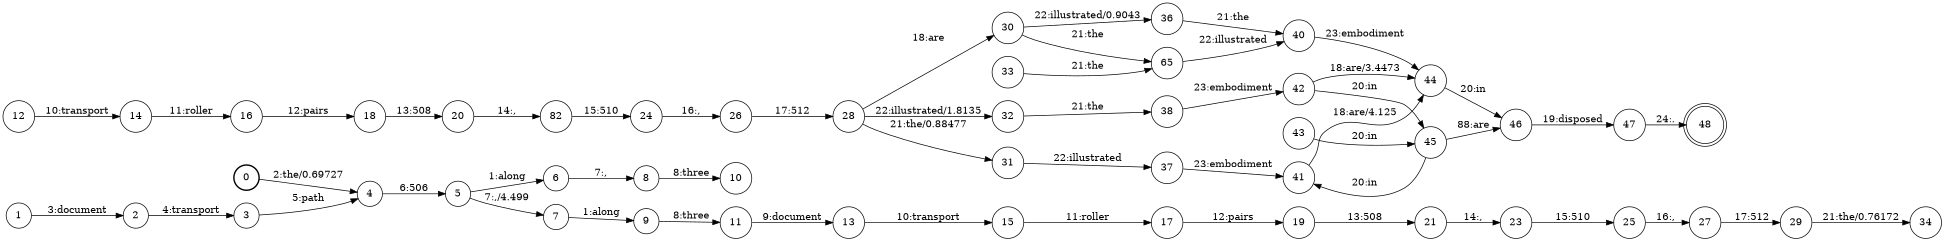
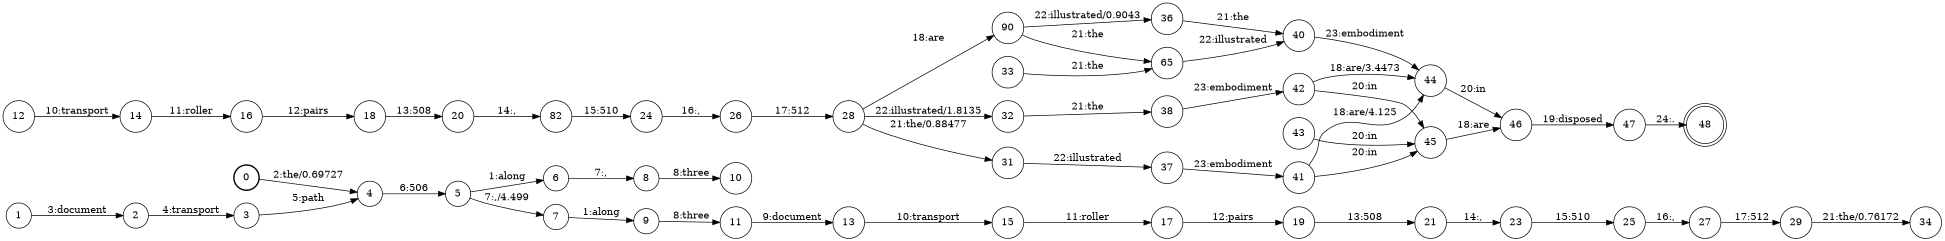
(1008, 28) -> (1008, 28)
(1473, 125) -> (1473, 125)
(1381, 196) -> (1364, 169)
